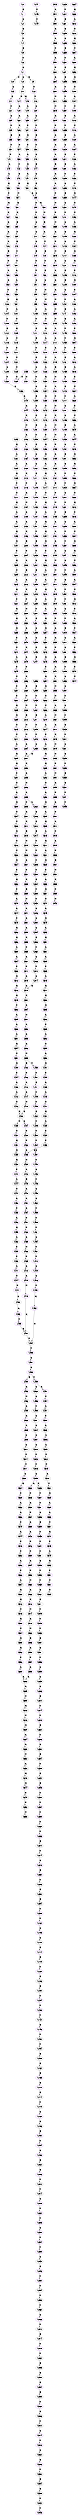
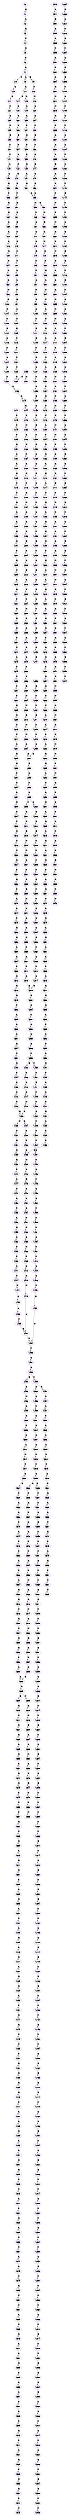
none -> (16, 434)
none -> (18, 1701)
